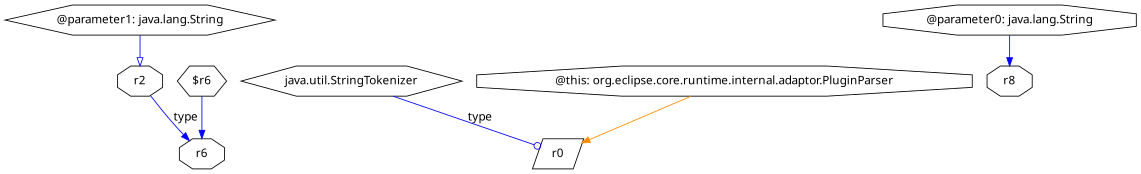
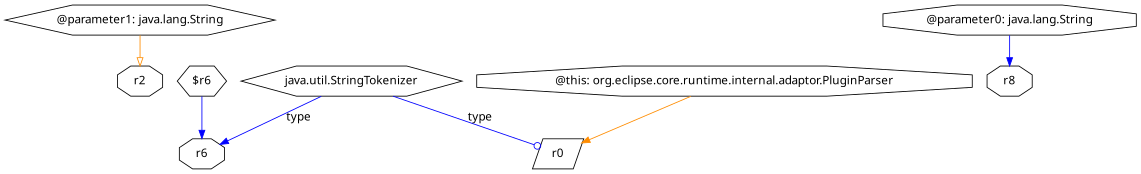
(140, 46) -> (140, 46)
(167, 116) -> (274, 119)
